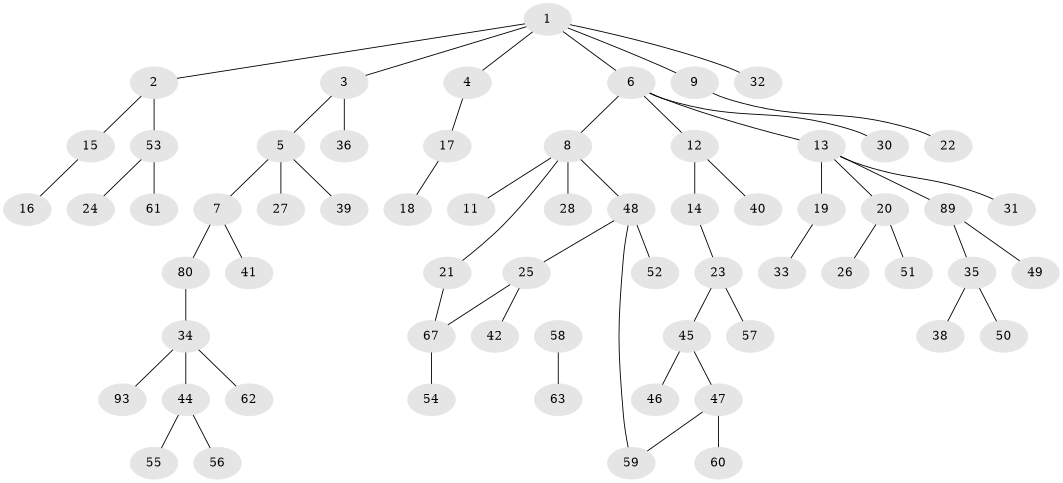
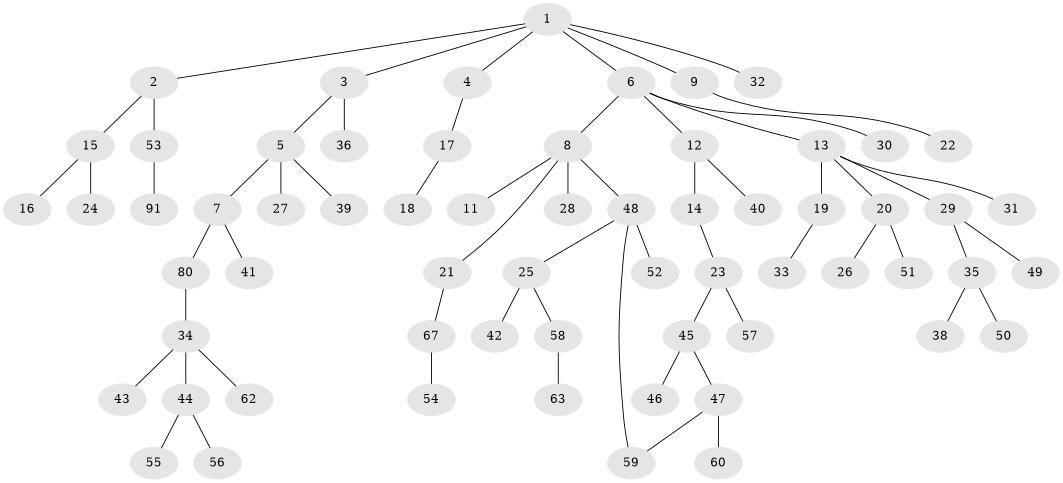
(122, 178) -> (91, 178)
(154, 210) -> (154, 210)
(948, 210) -> (948, 210)
(479, 305) -> (542, 305)
(122, 400) -> (122, 400)
